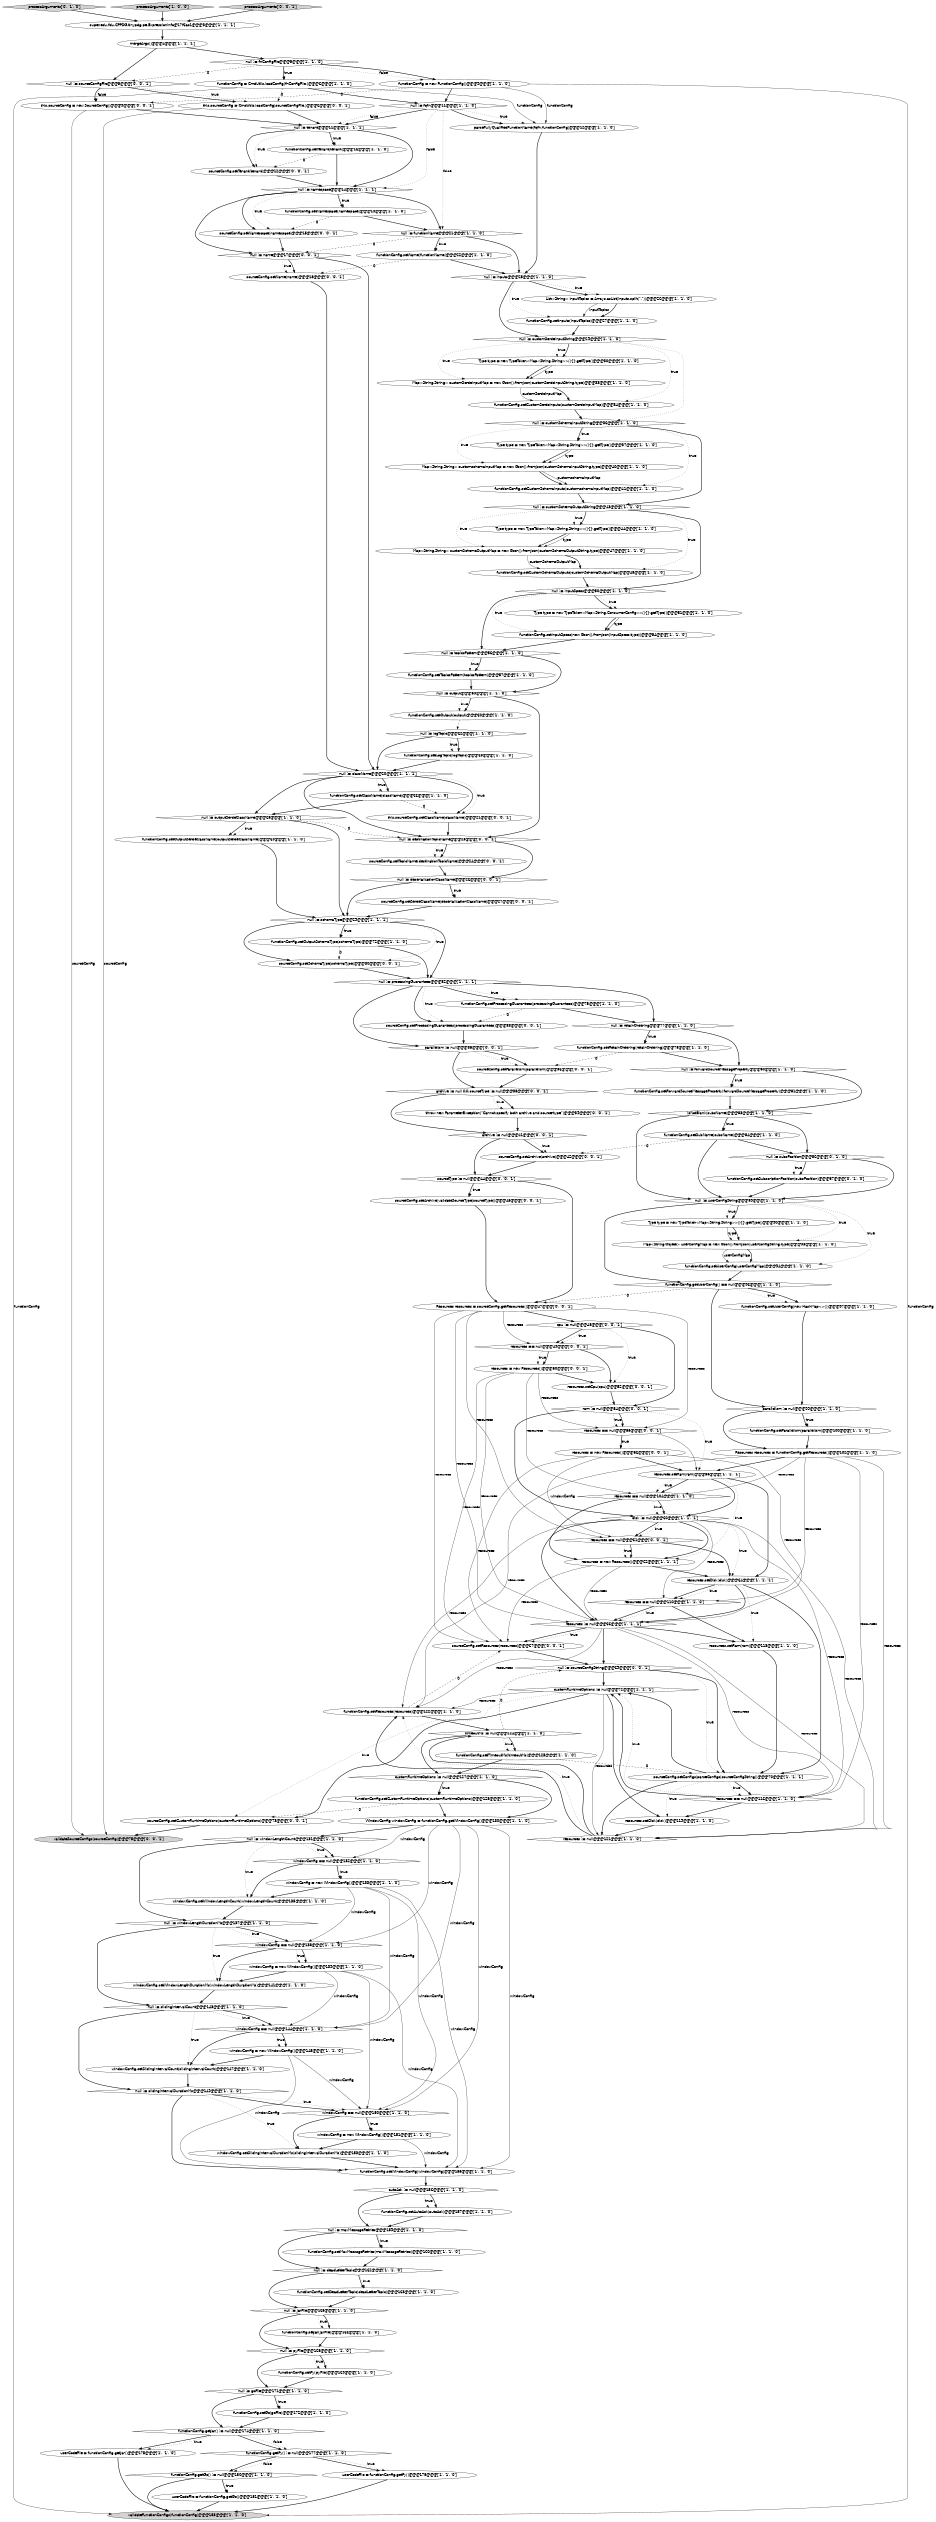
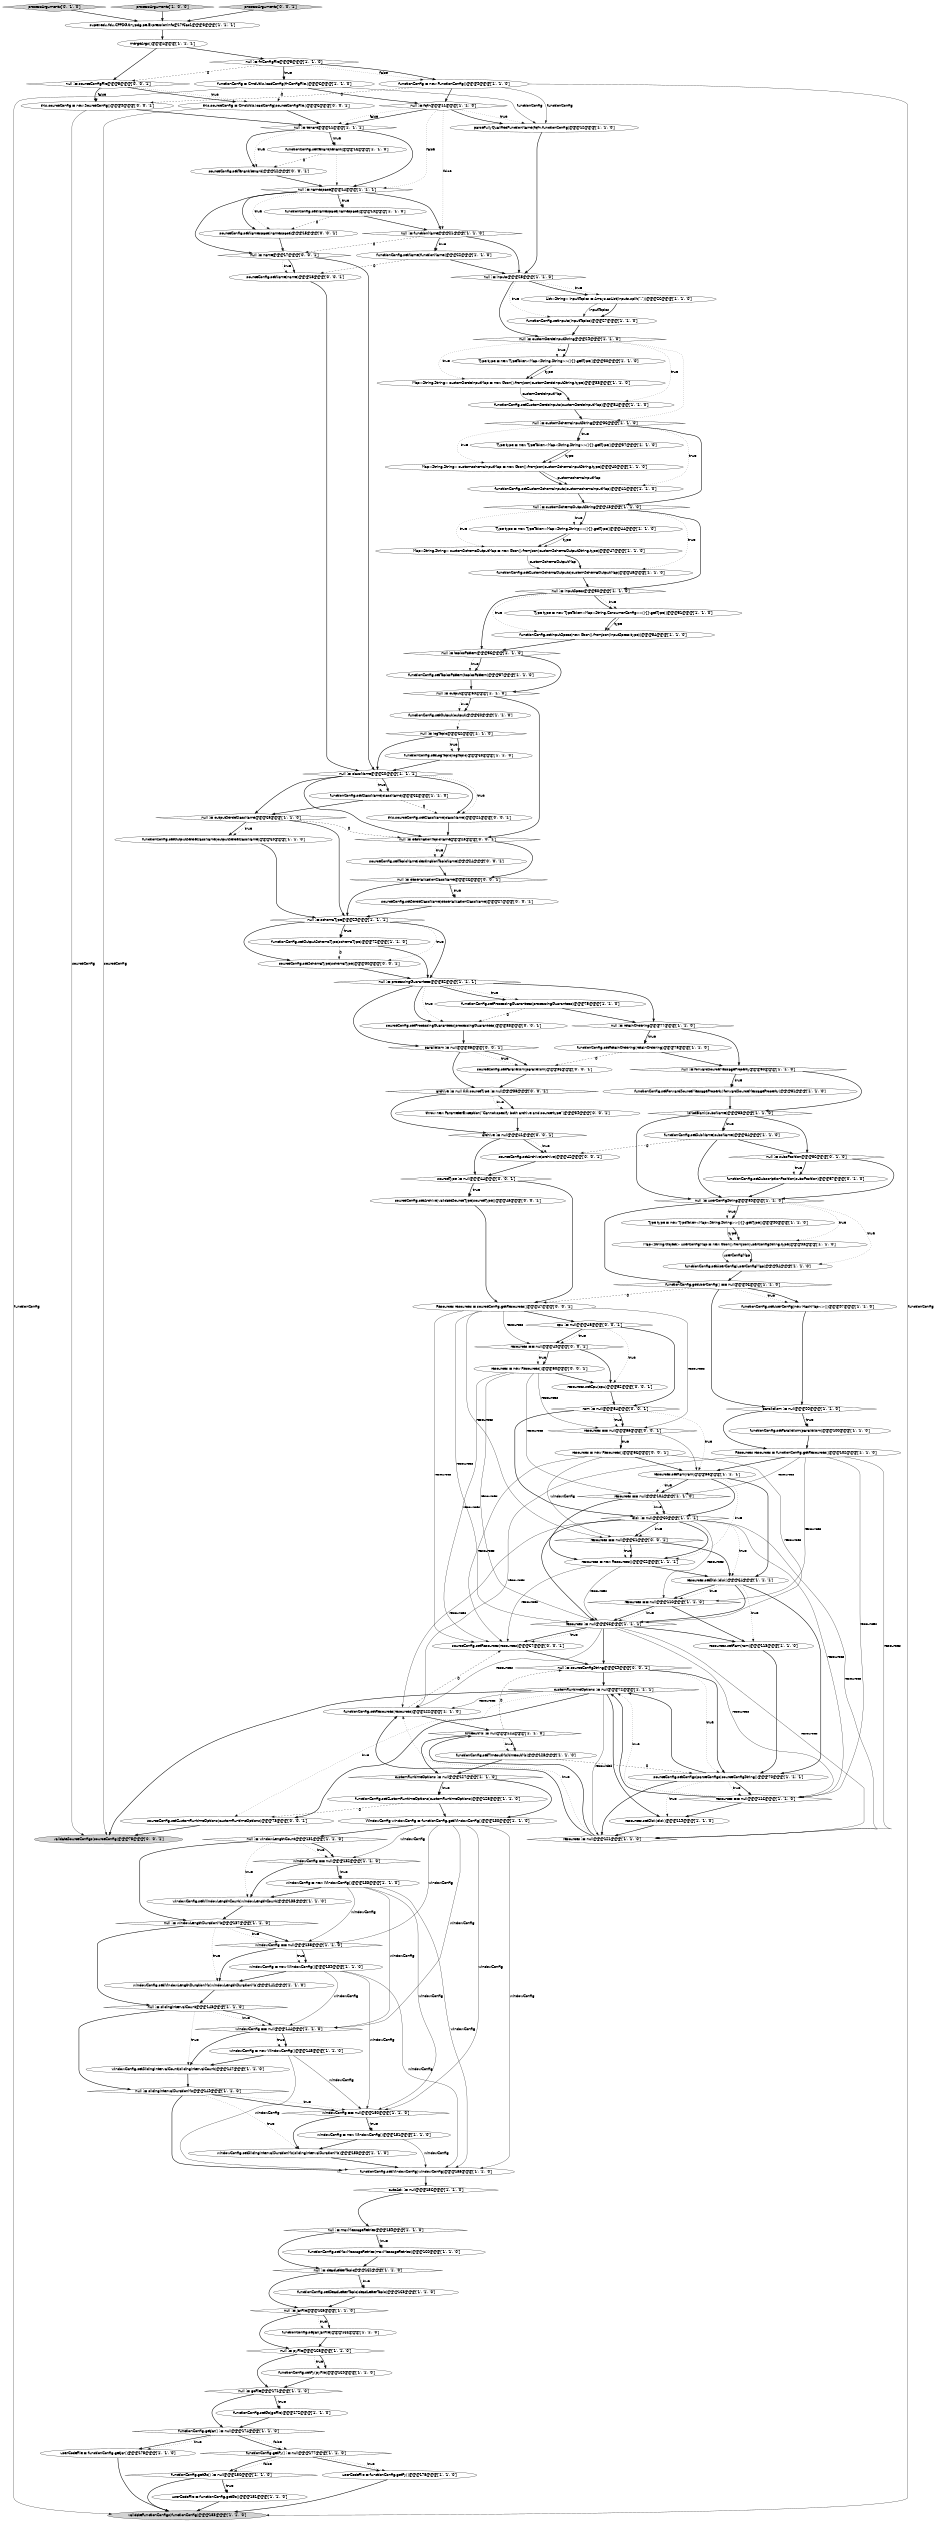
(337, 168) -> (337, 168)
none -> (301, 1713)
(437, 2212) -> none
